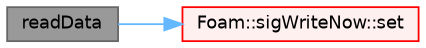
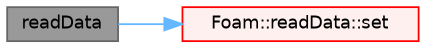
(301, 24) -> (301, 24)
